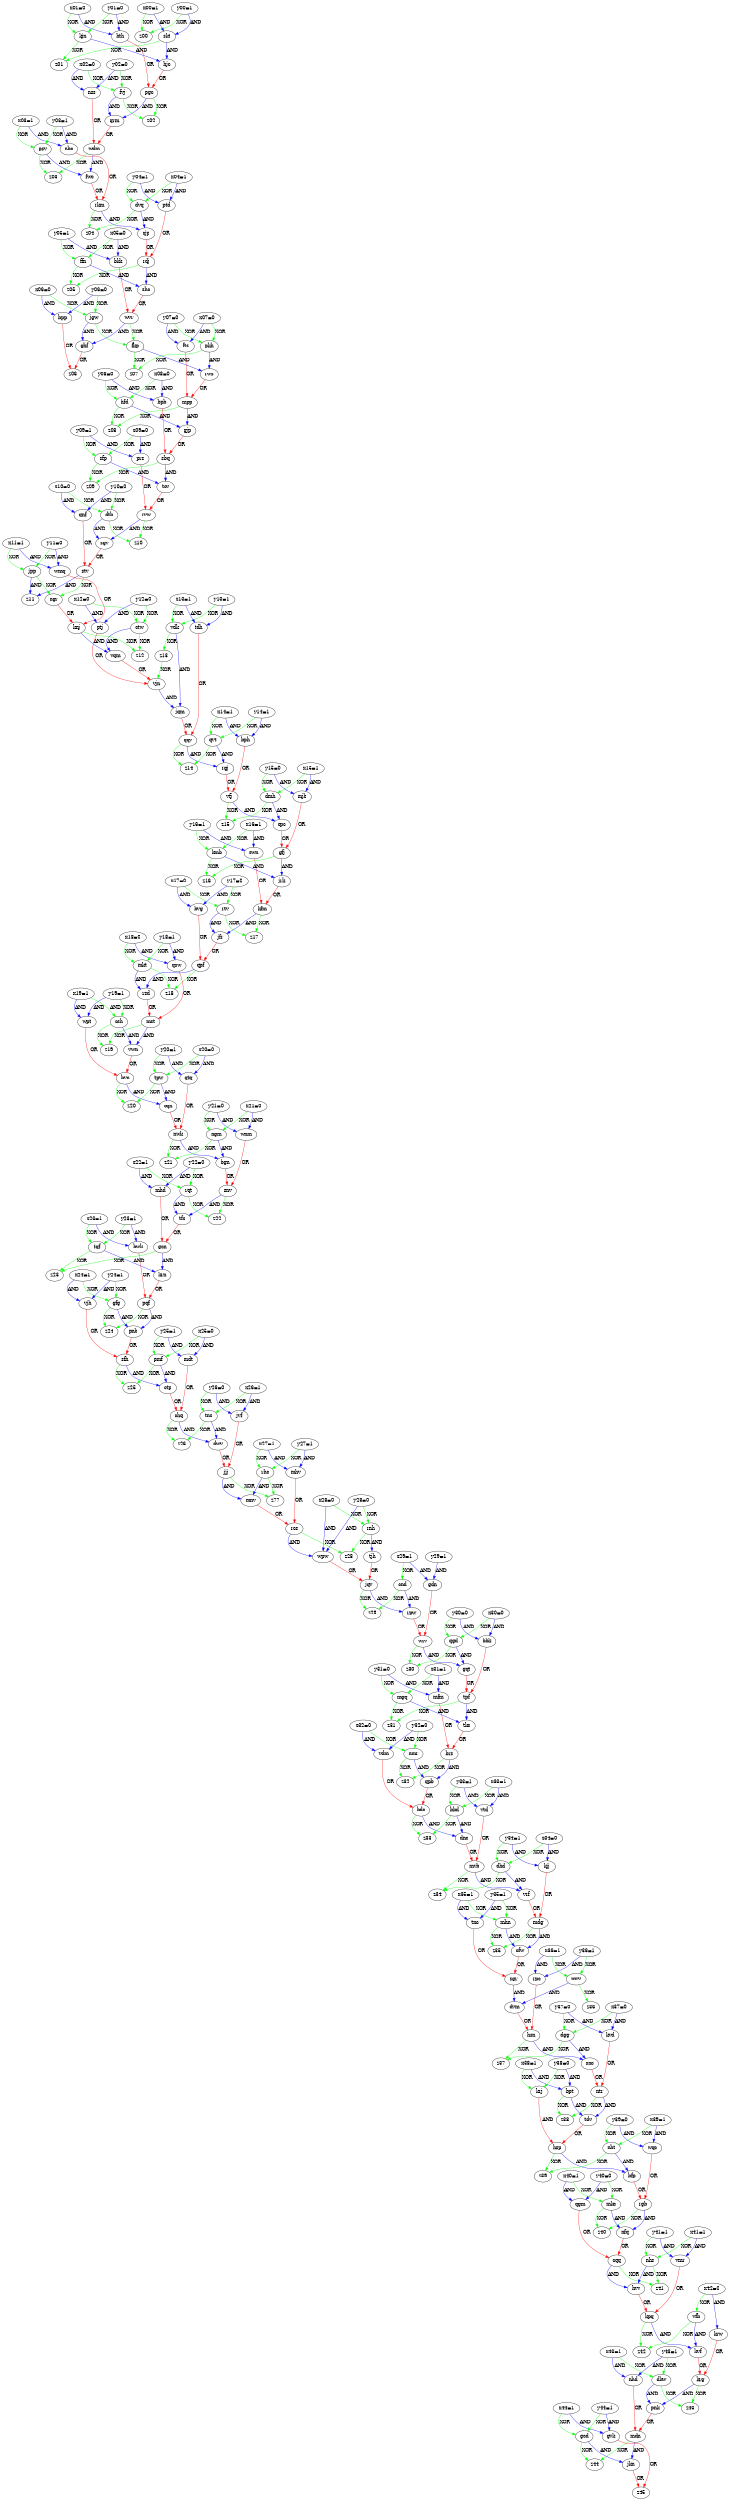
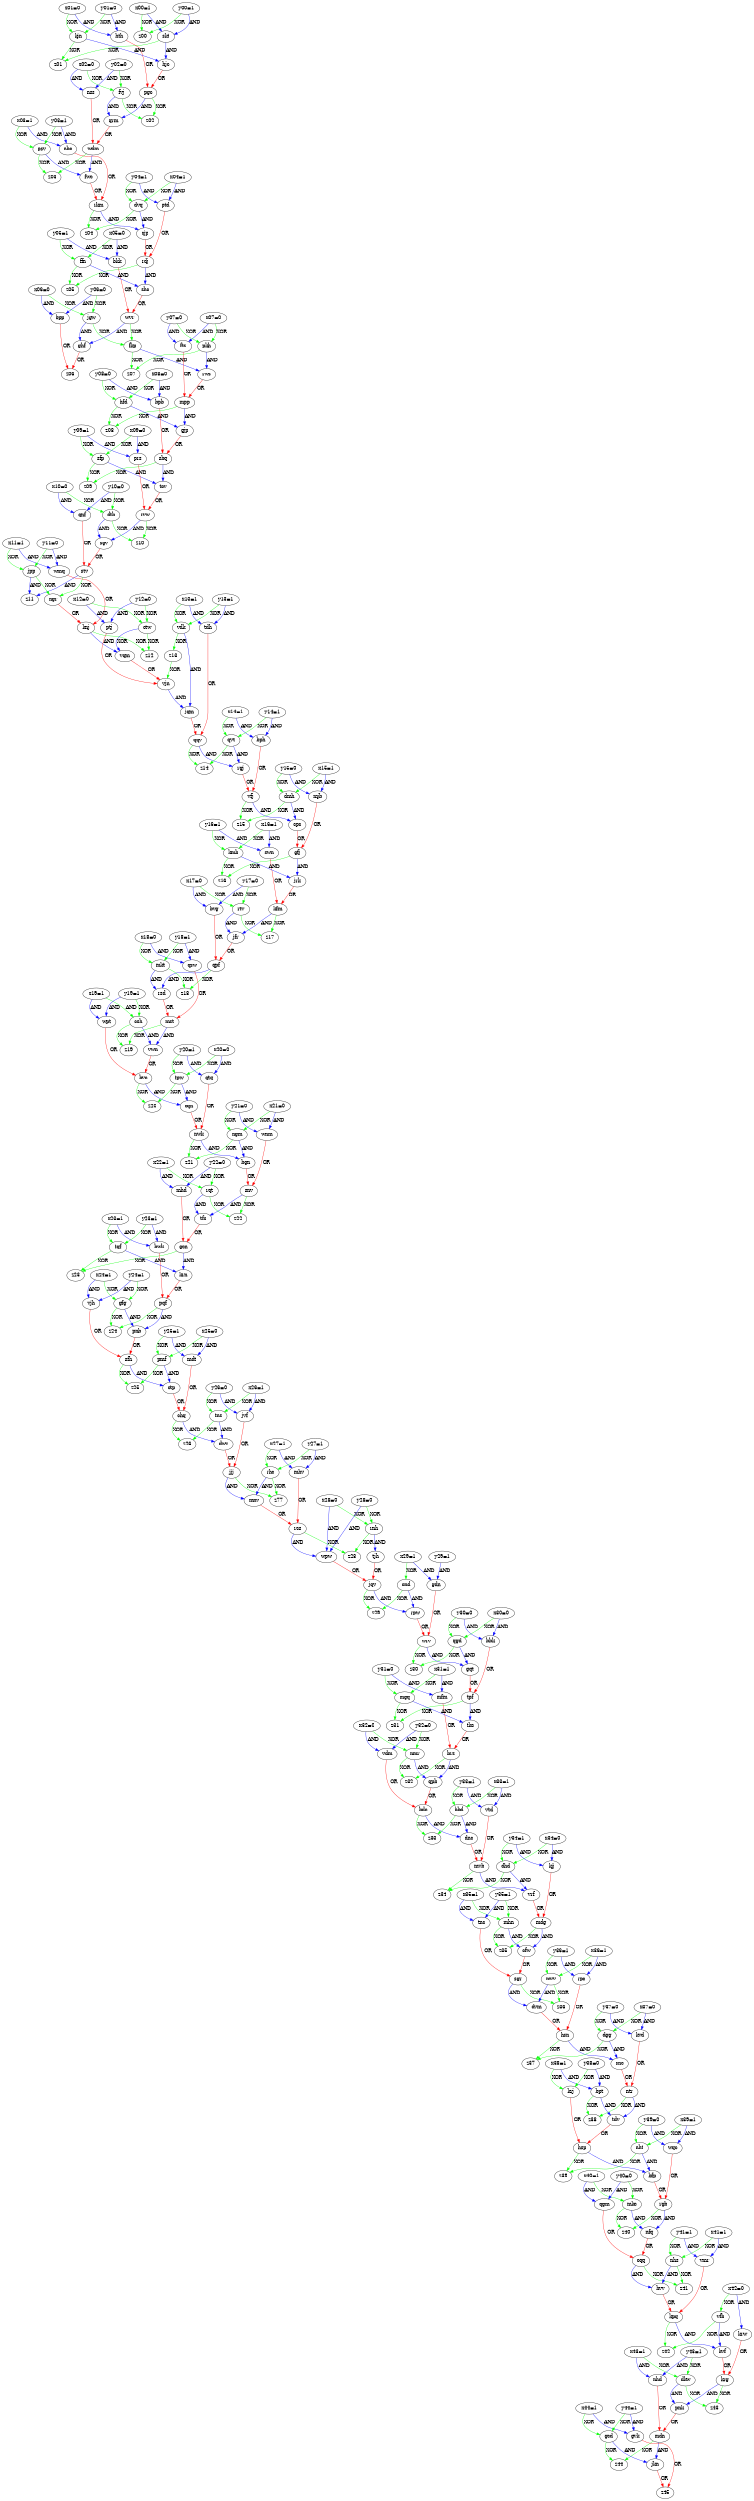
(112, 642) -> (122, 642)
none -> (533, 1998)
(548, 2120) -> (577, 2120)
